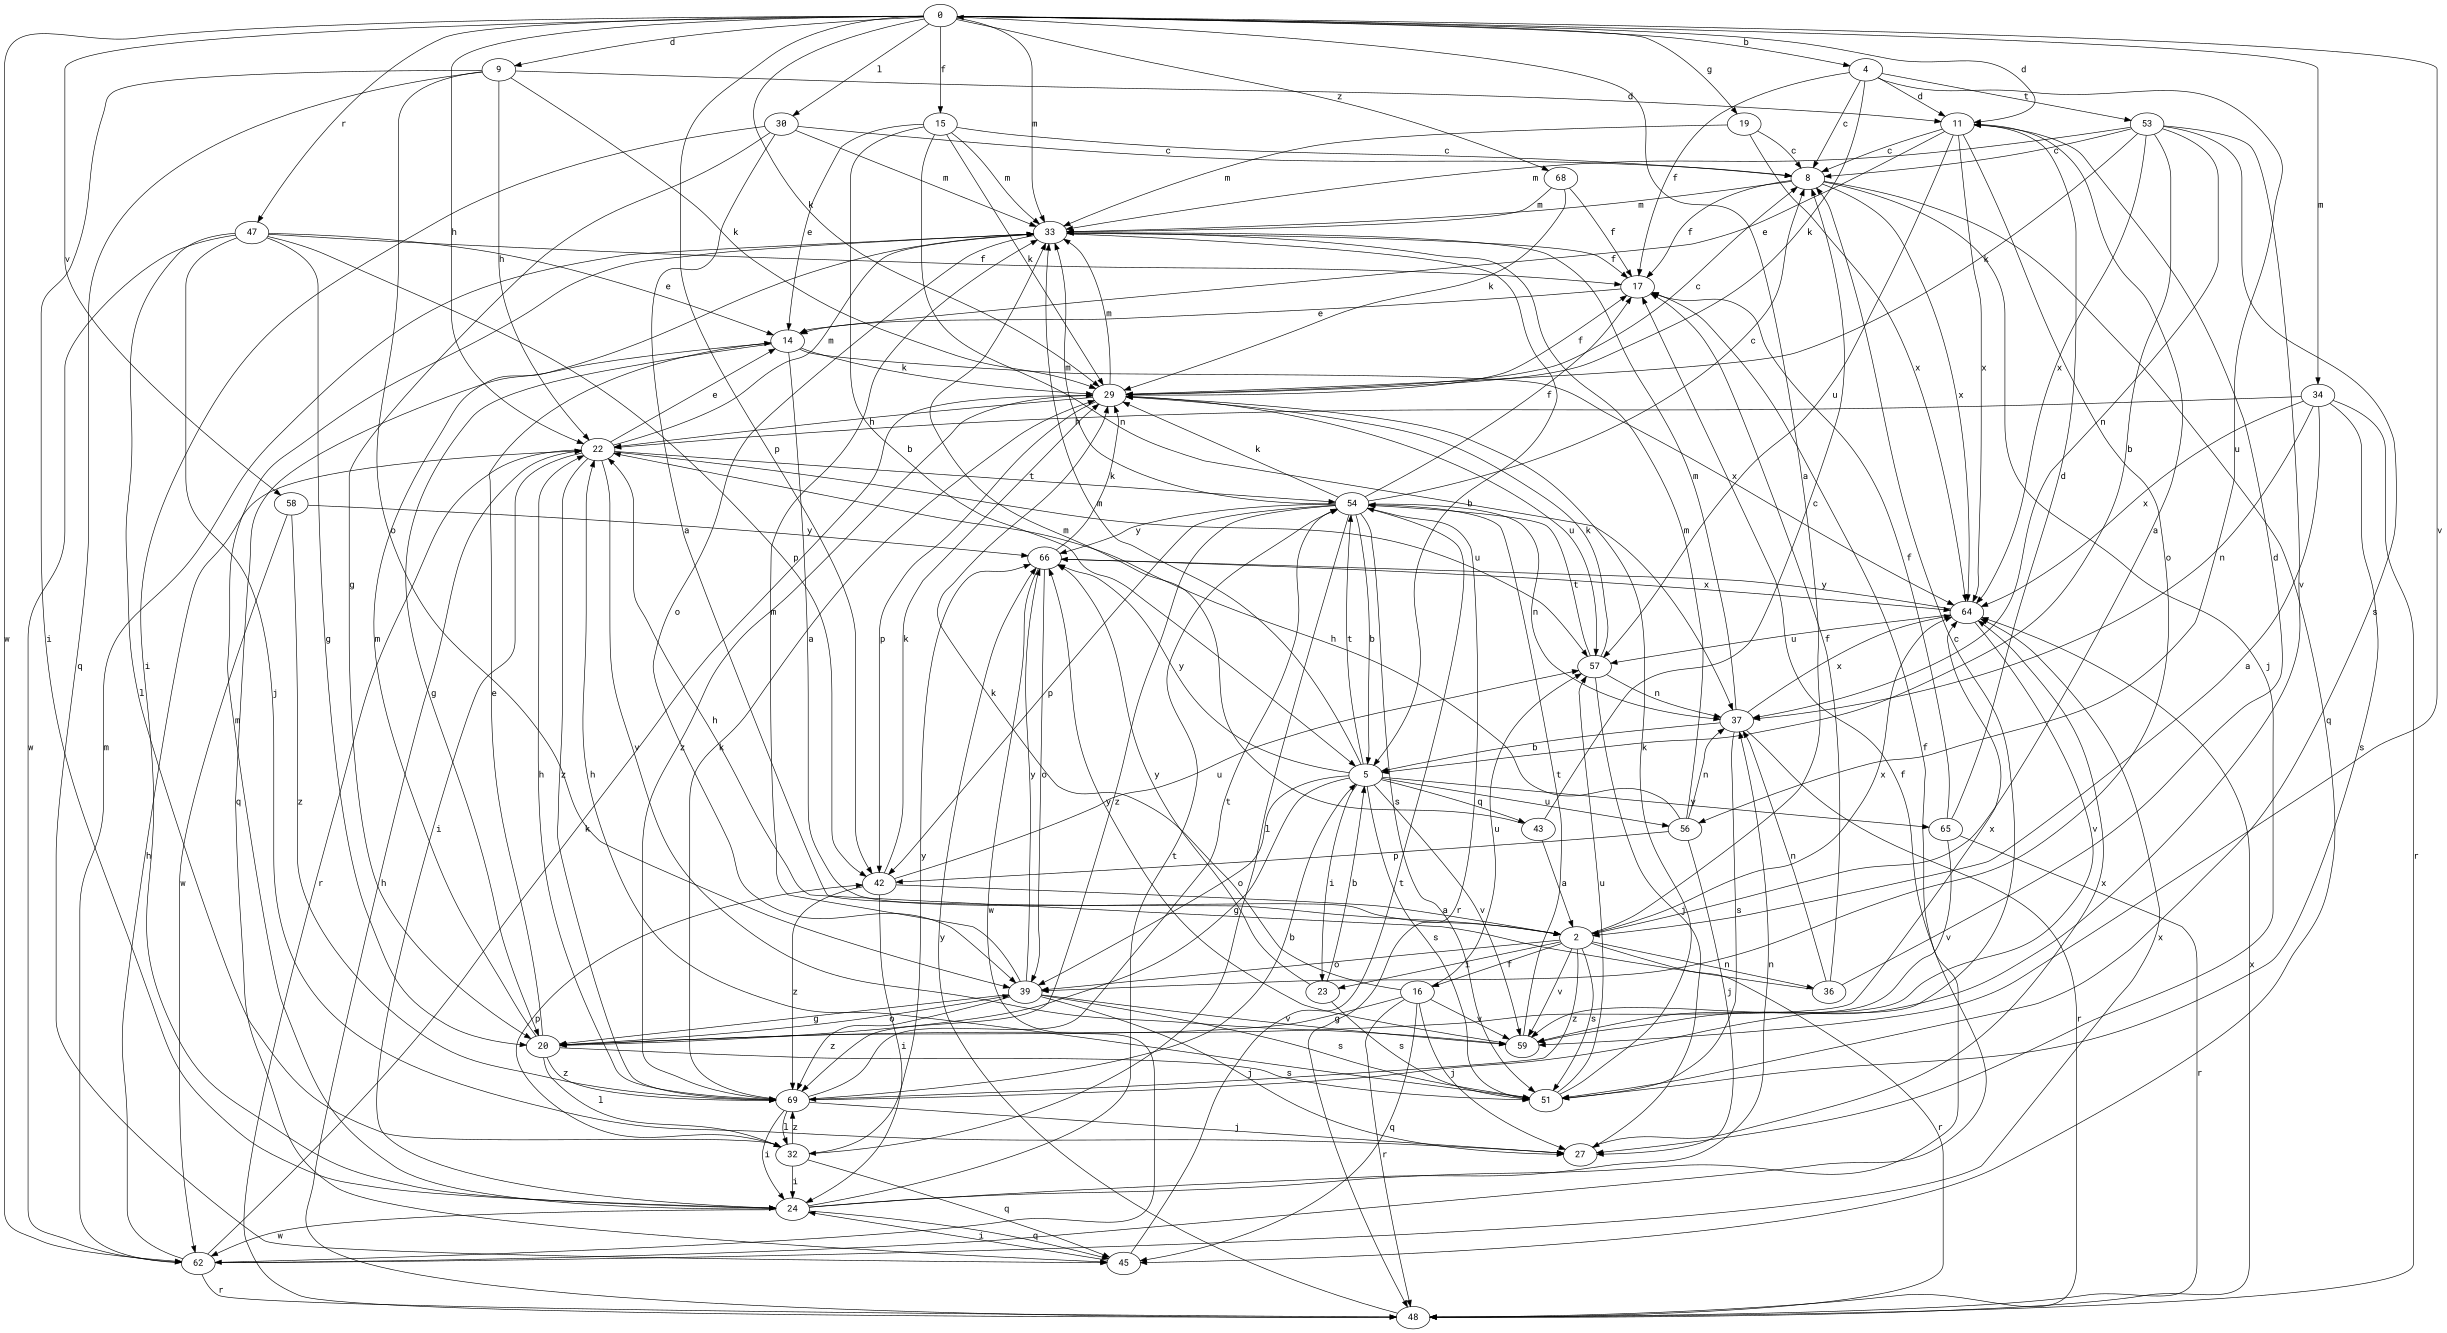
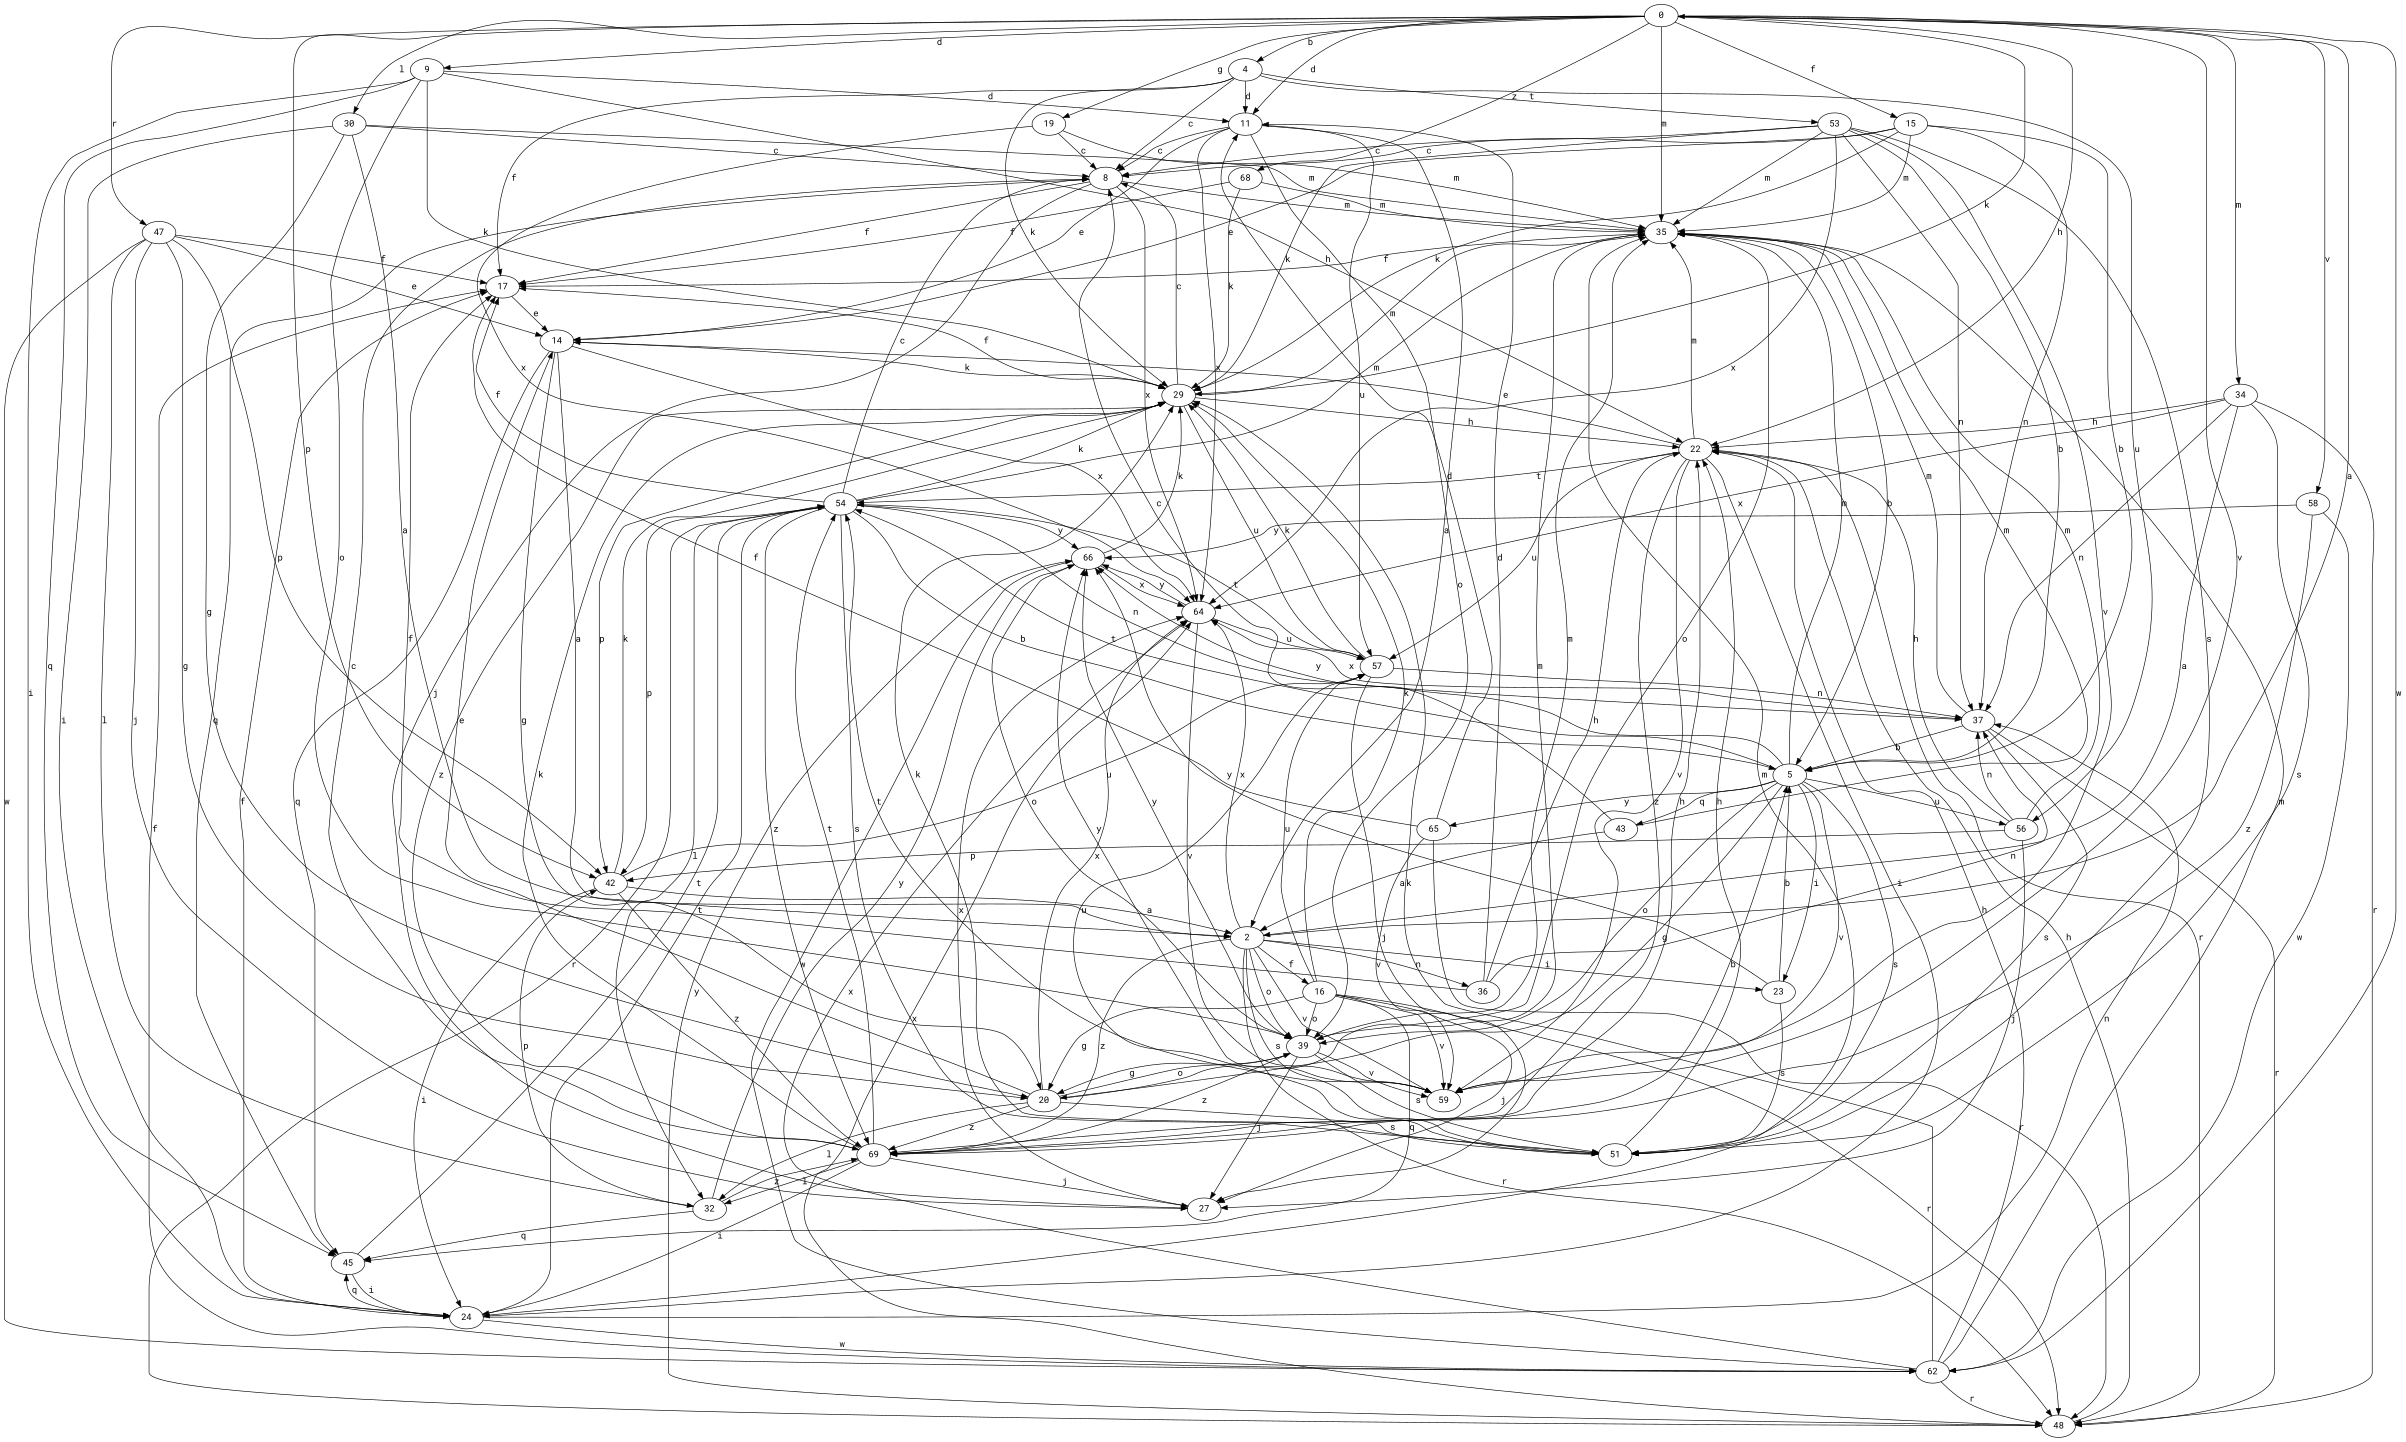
(1050, 233) -> (1661, 233)
none -> (1312, 1016)
(793, 1179) -> none
